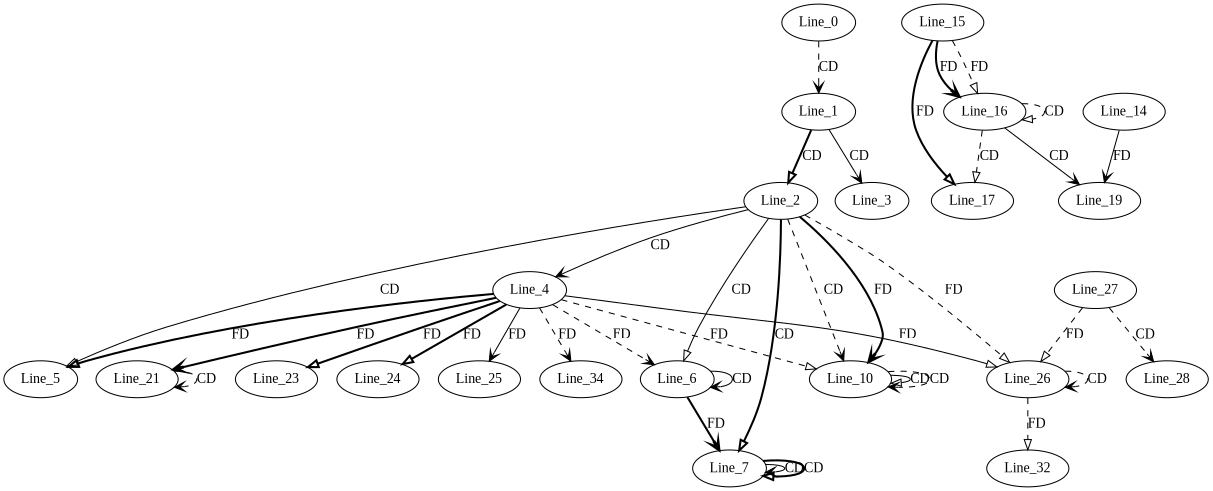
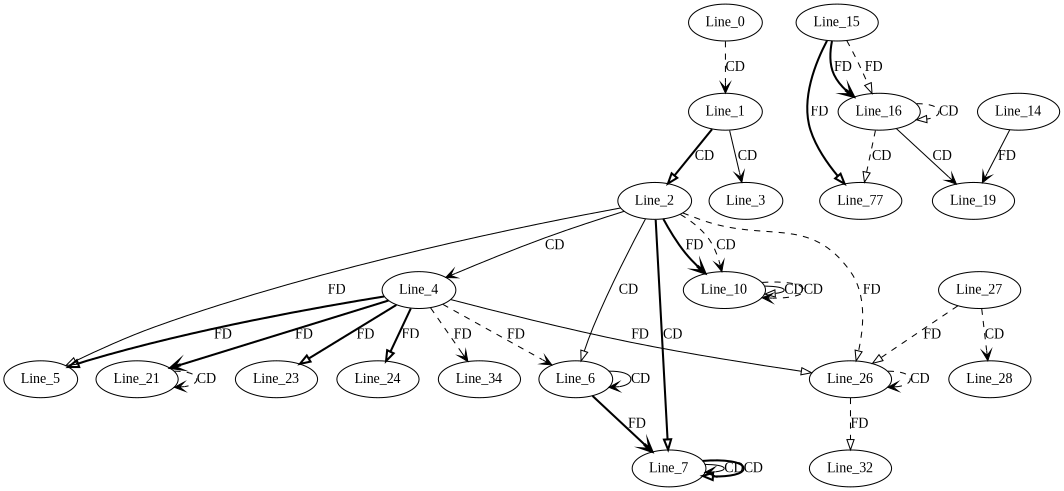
(972, 201) -> (861, 201)
(390, 290) -> (337, 290)
(684, 333) -> none
(479, 379) -> none
